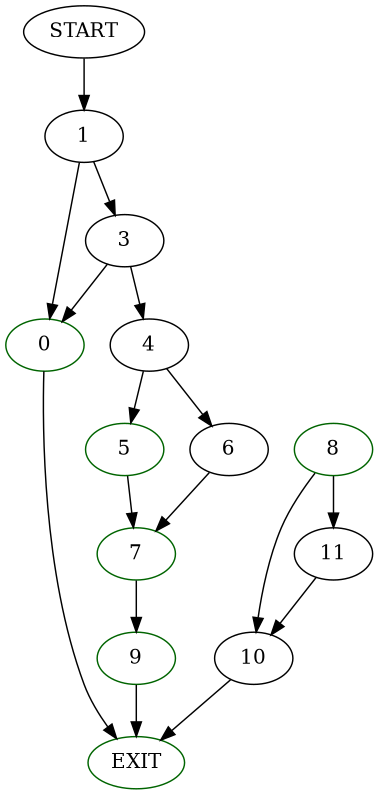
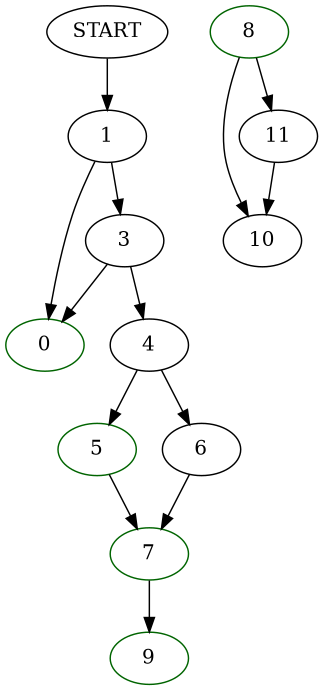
(136, 763) -> none
